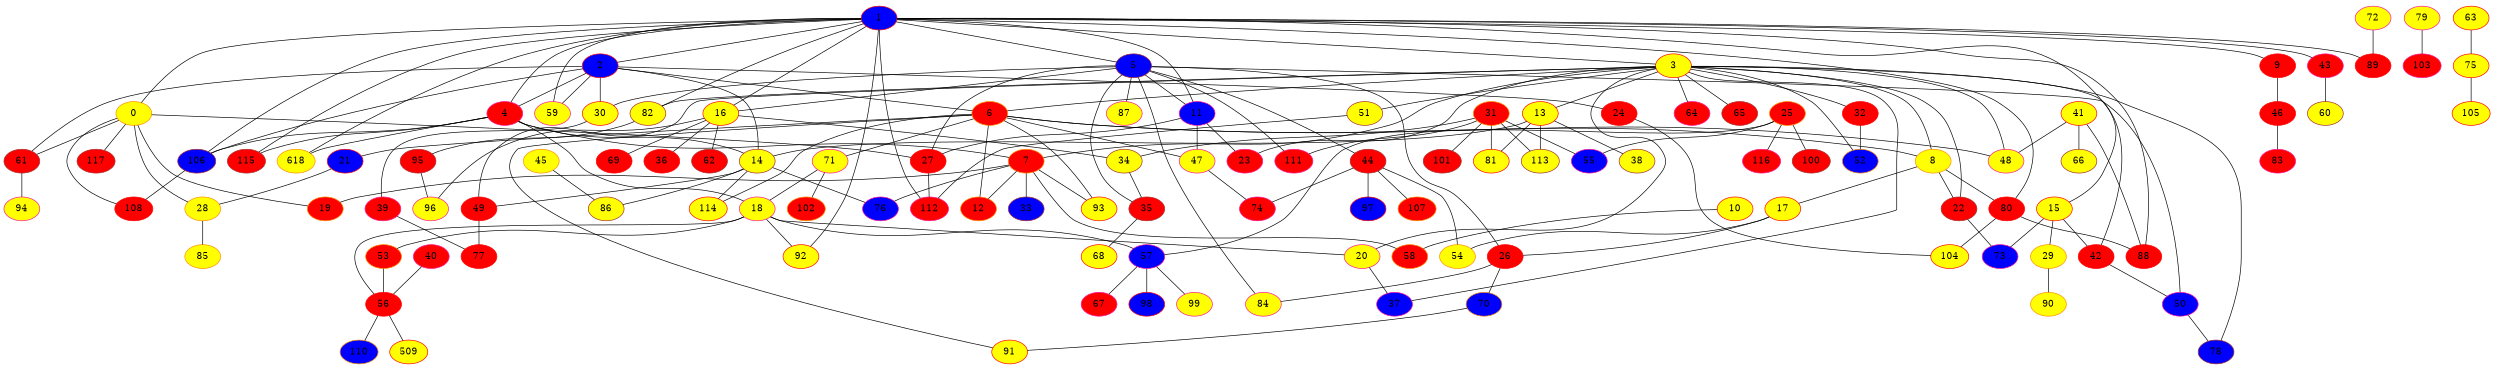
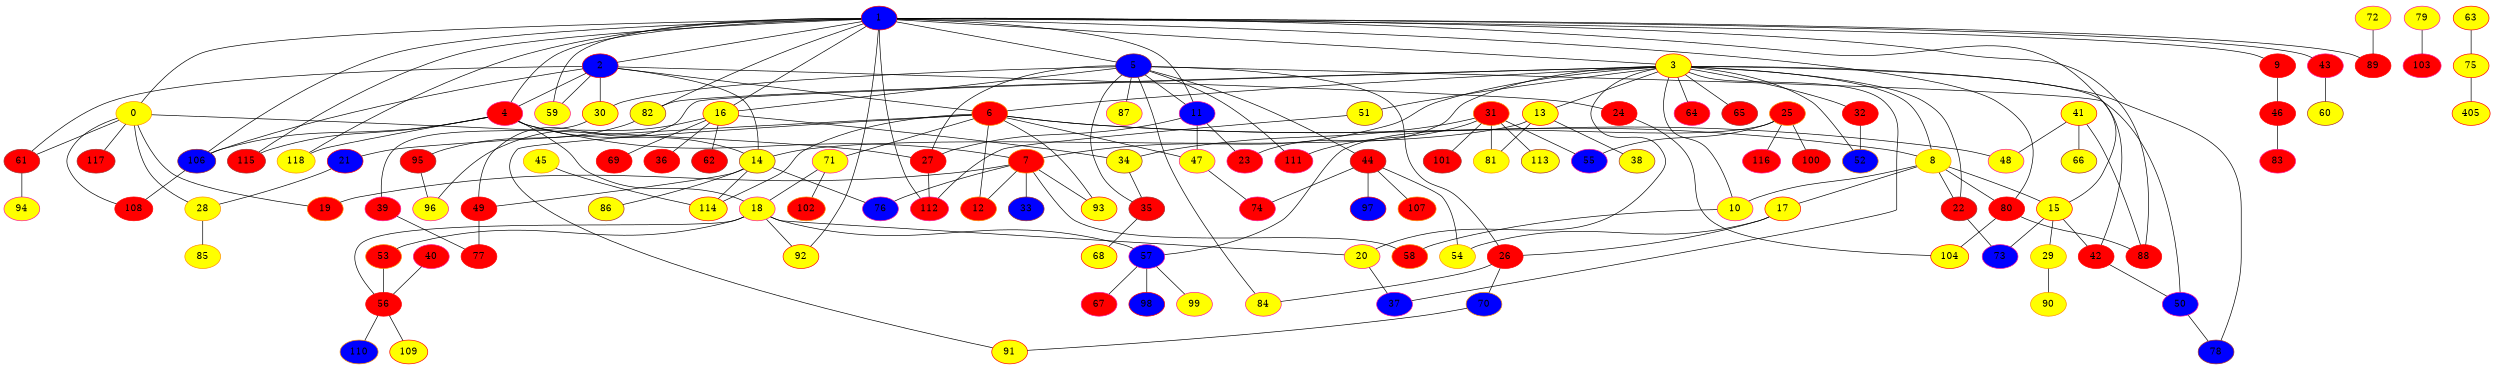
(1865, 74) -> (1697, 141)
(2471, 113) -> (2471, 113)
(1540, 142) -> none
(296, 161) -> (296, 161)
(1491, 161) -> (1491, 161)
none -> (1832, 181)
none -> (1995, 183)
(574, 185) -> (606, 184)
(1735, 209) -> (1735, 209)
(409, 352) -> (409, 352)
